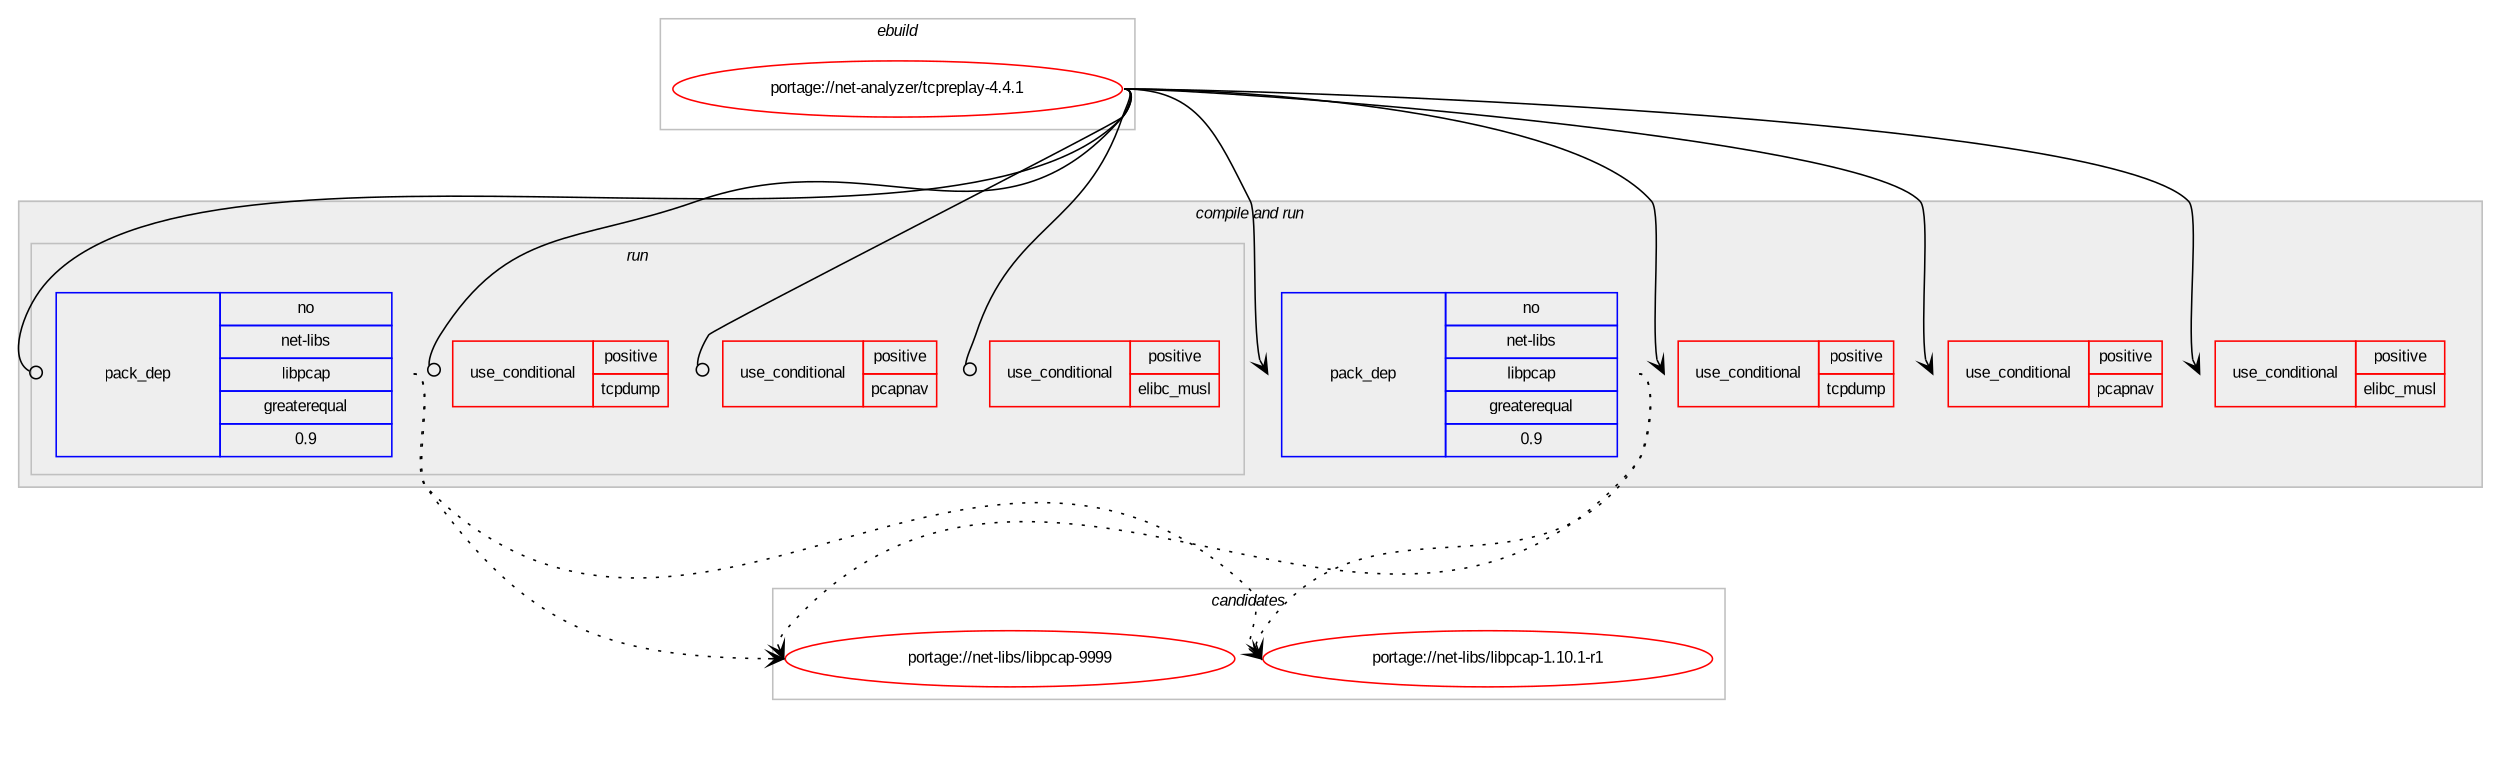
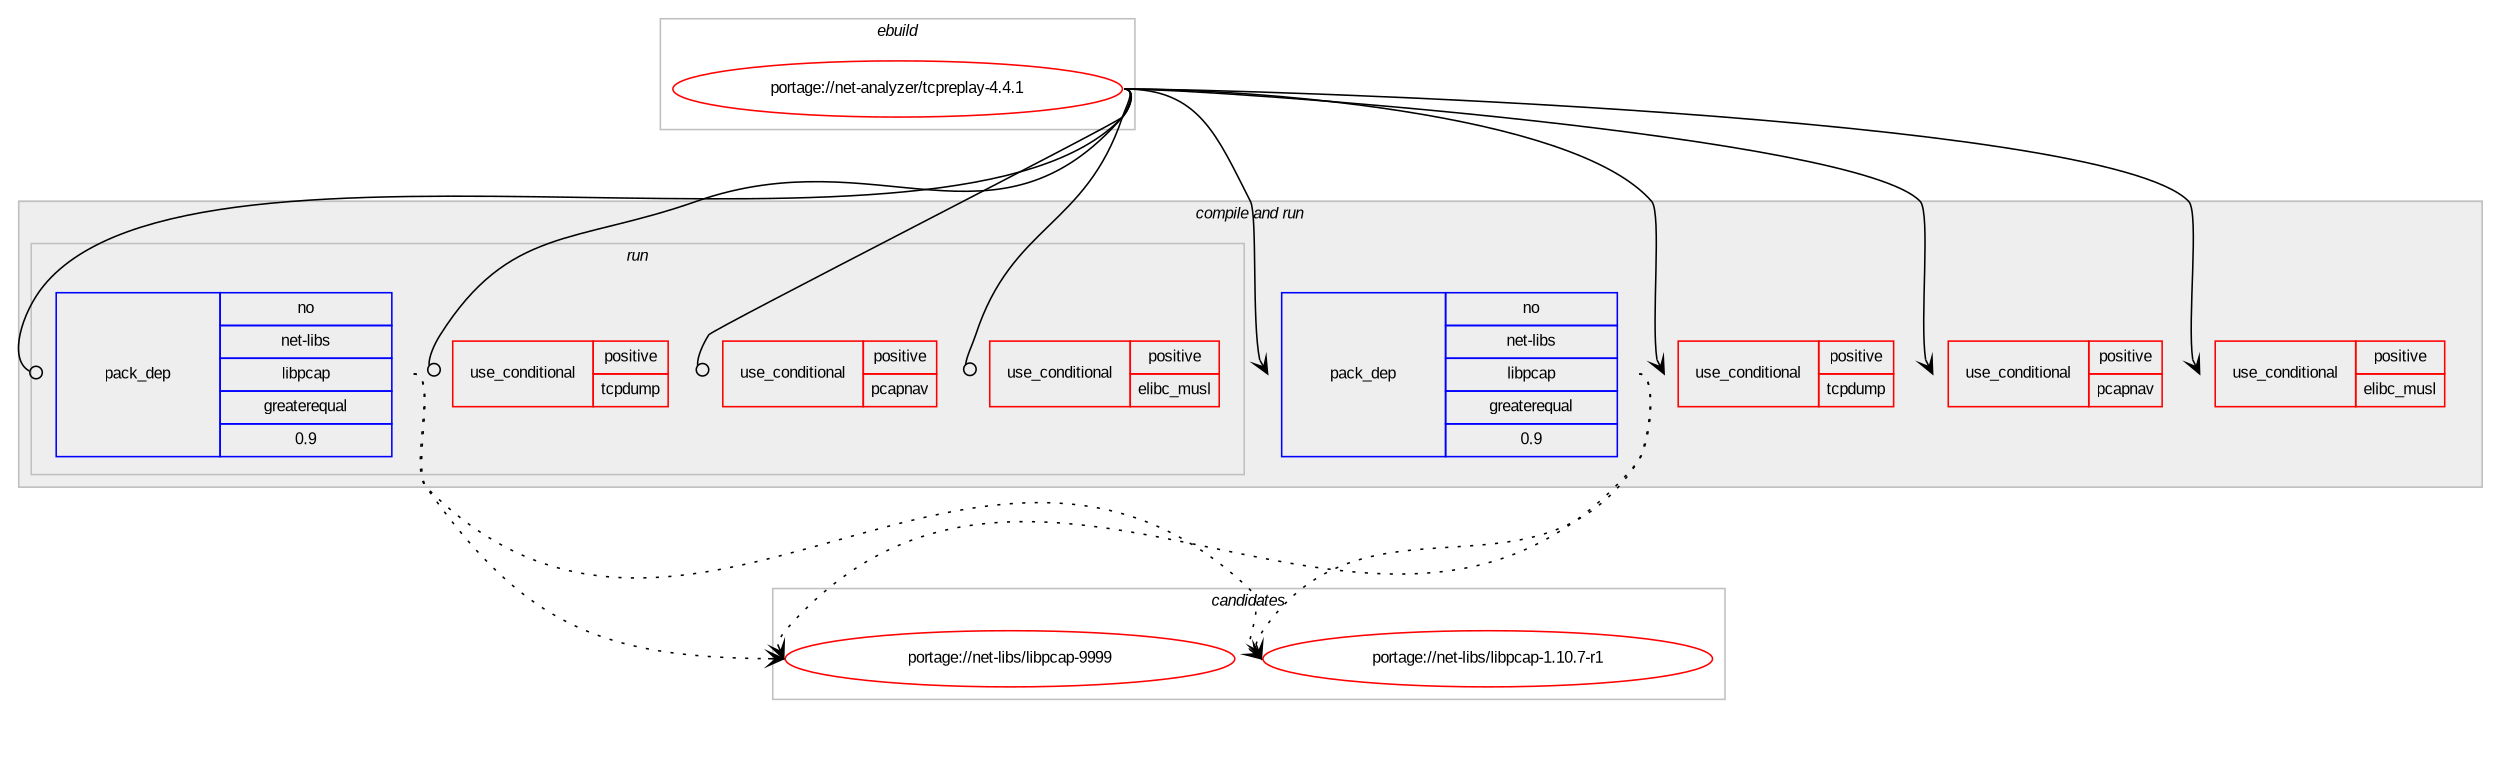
(1488, 659) -> (1488, 659)
